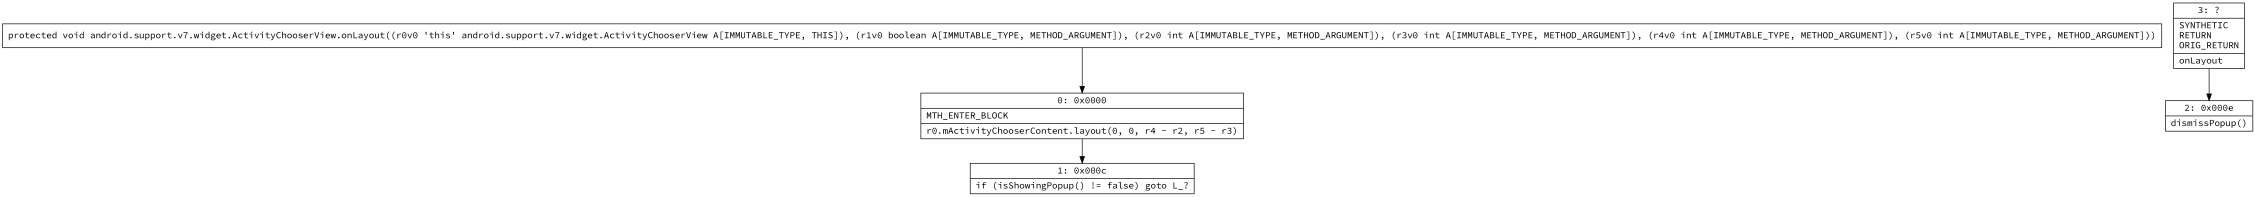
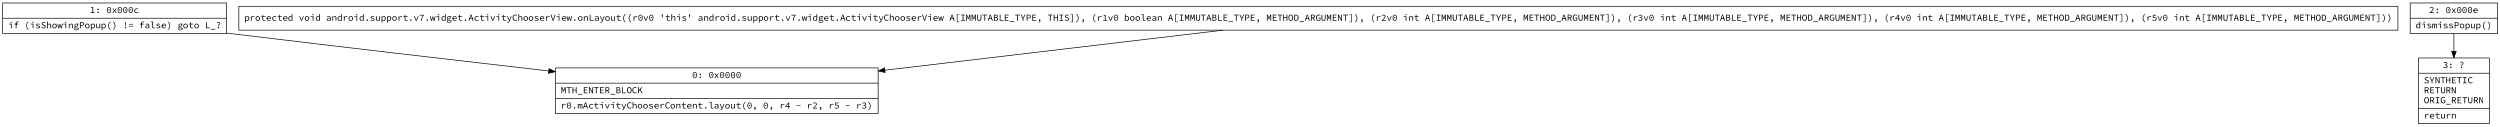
(2201, 61) -> (2440, 116)
(2209, 81) -> (2454, 42)
(1082, 148) -> (388, 52)
